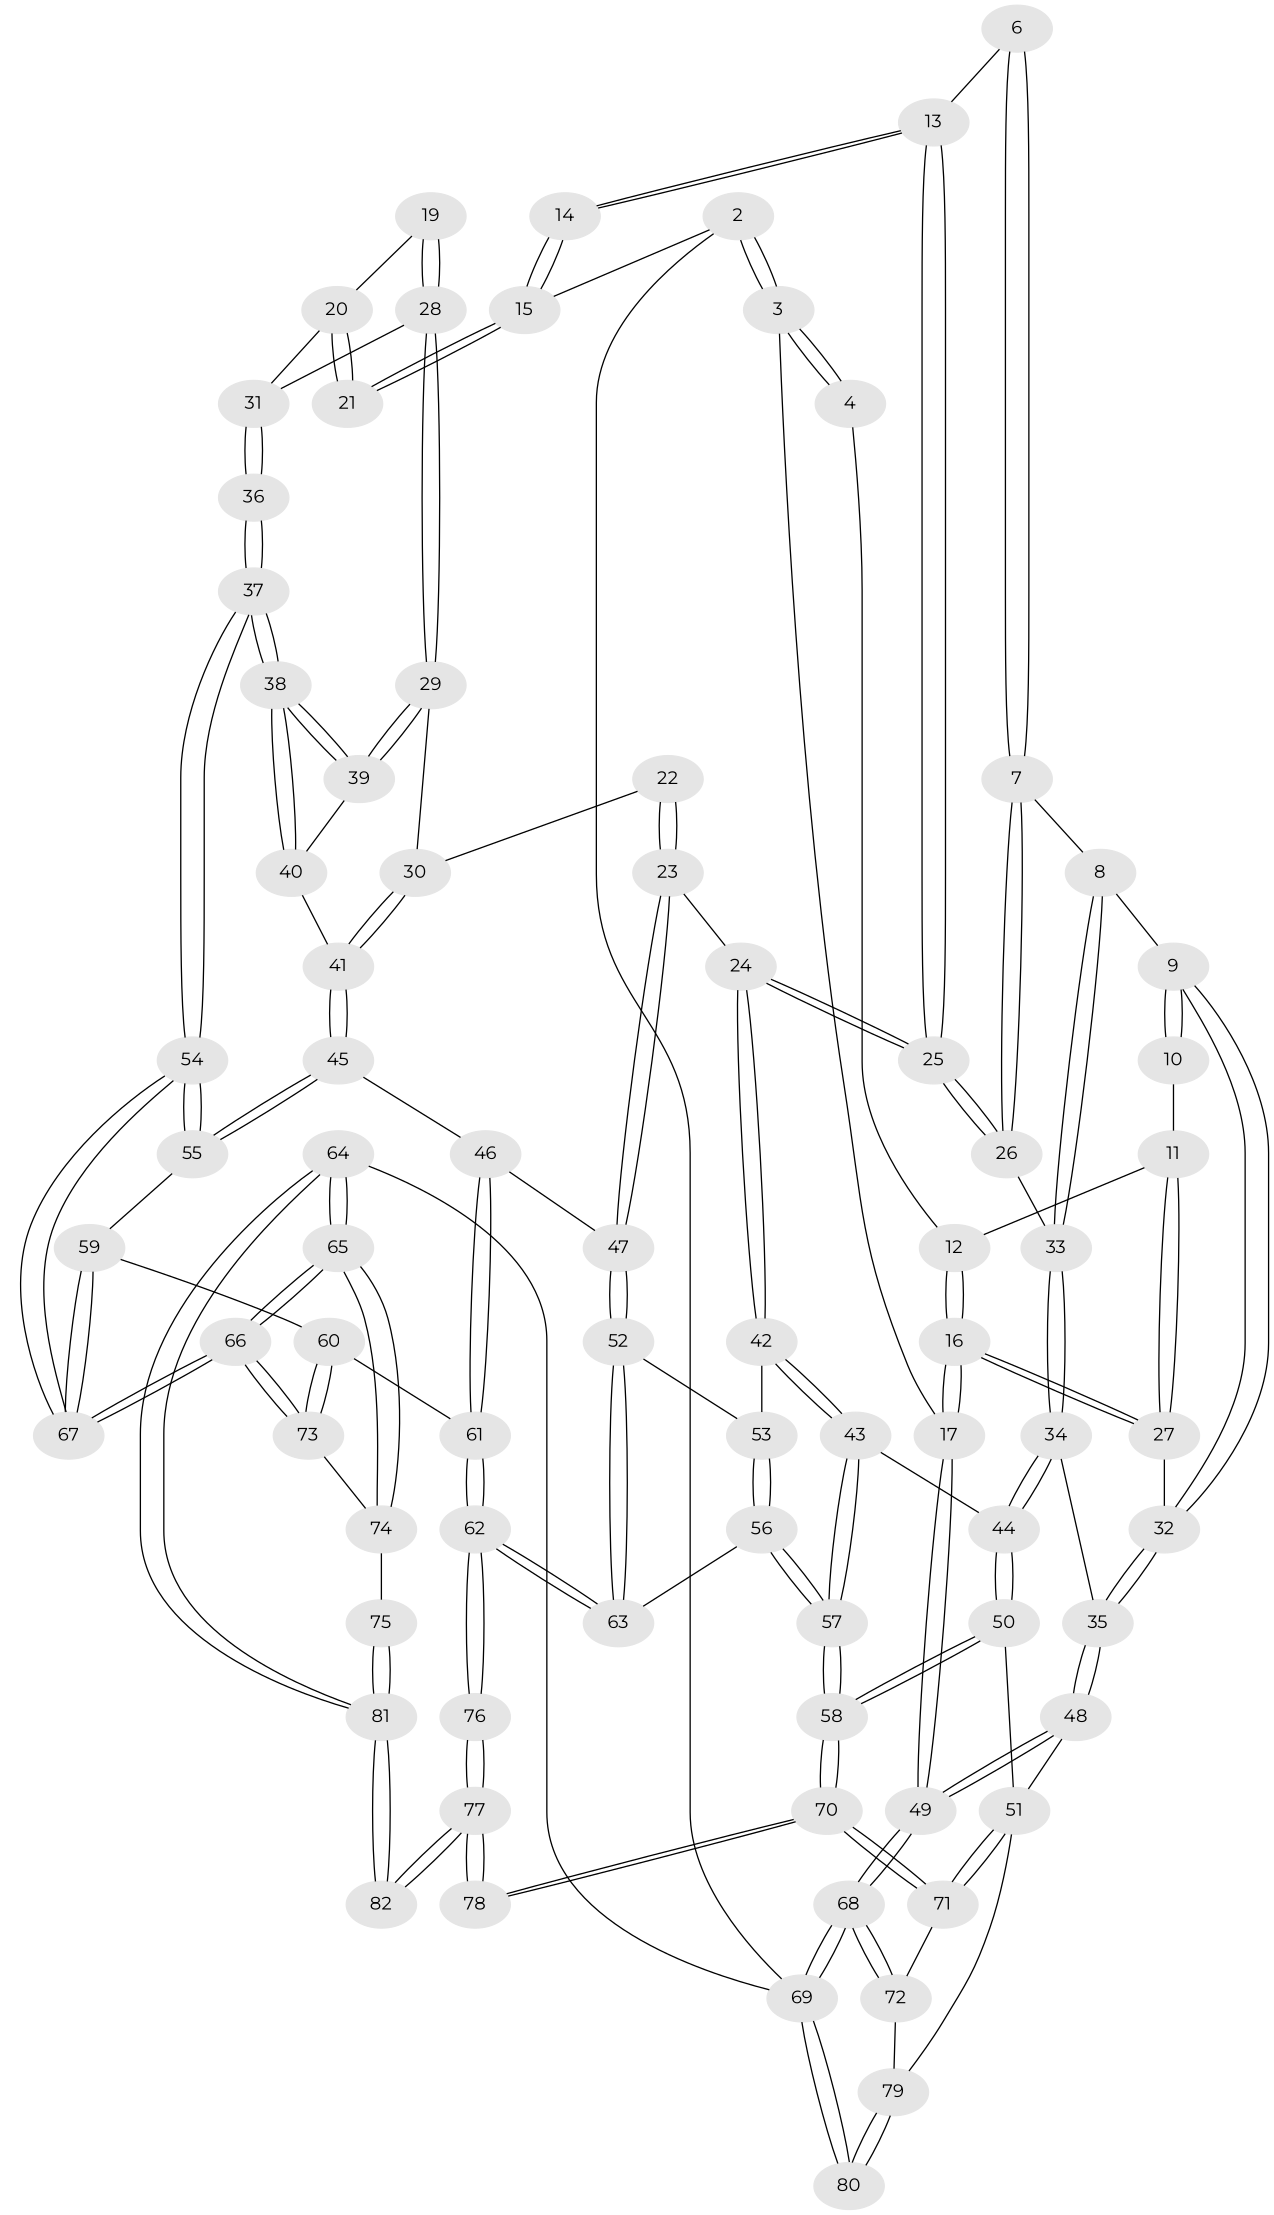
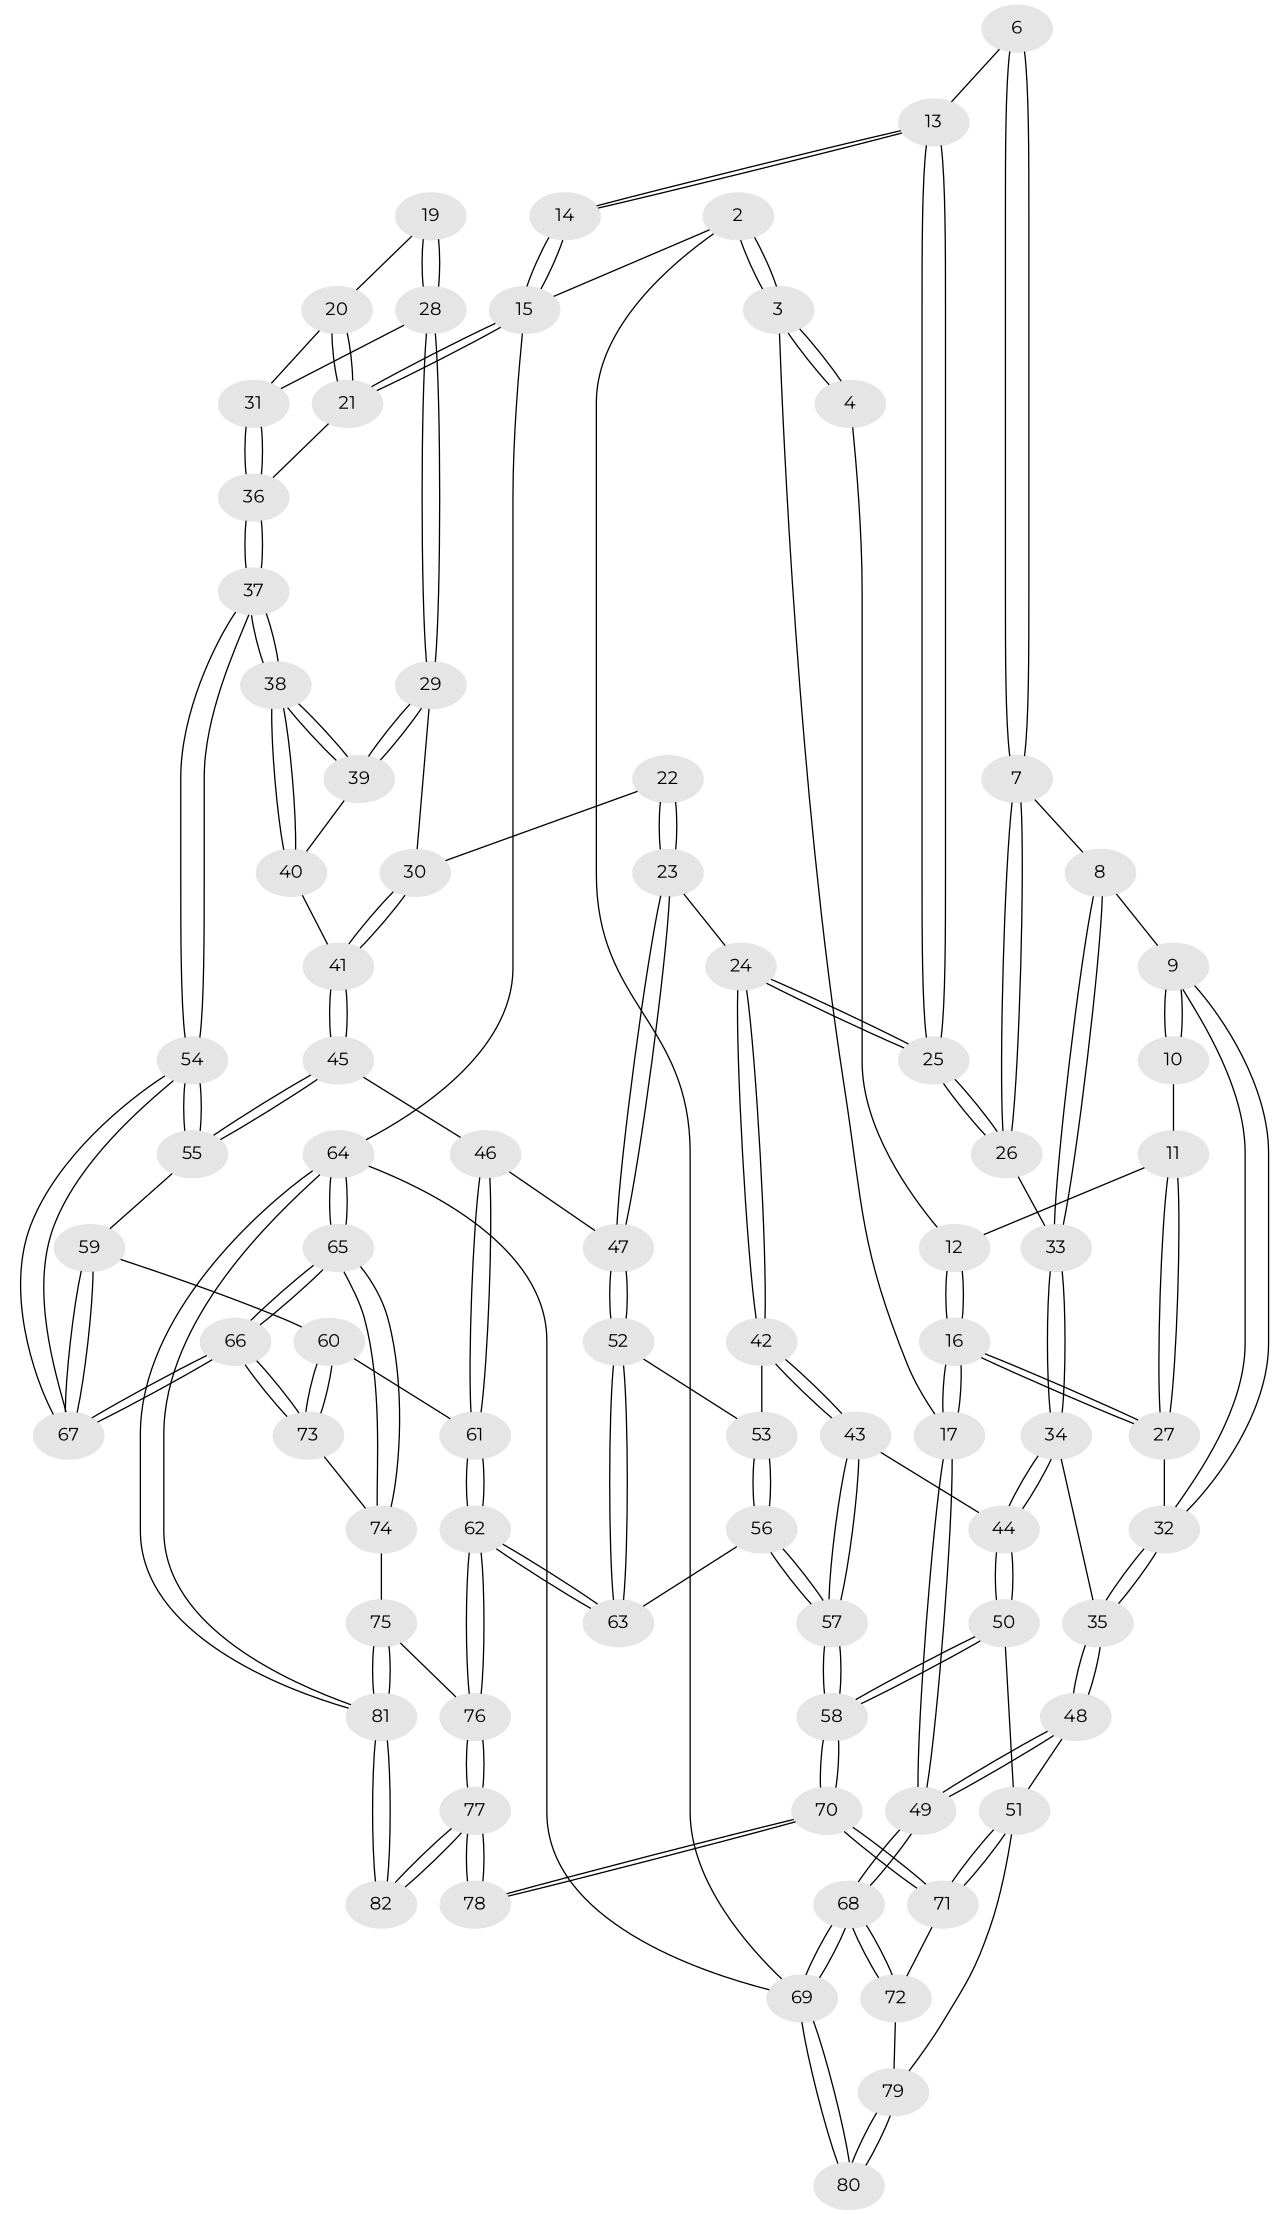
none -> (301, 451)
none -> (513, 769)
none -> (428, 1670)
